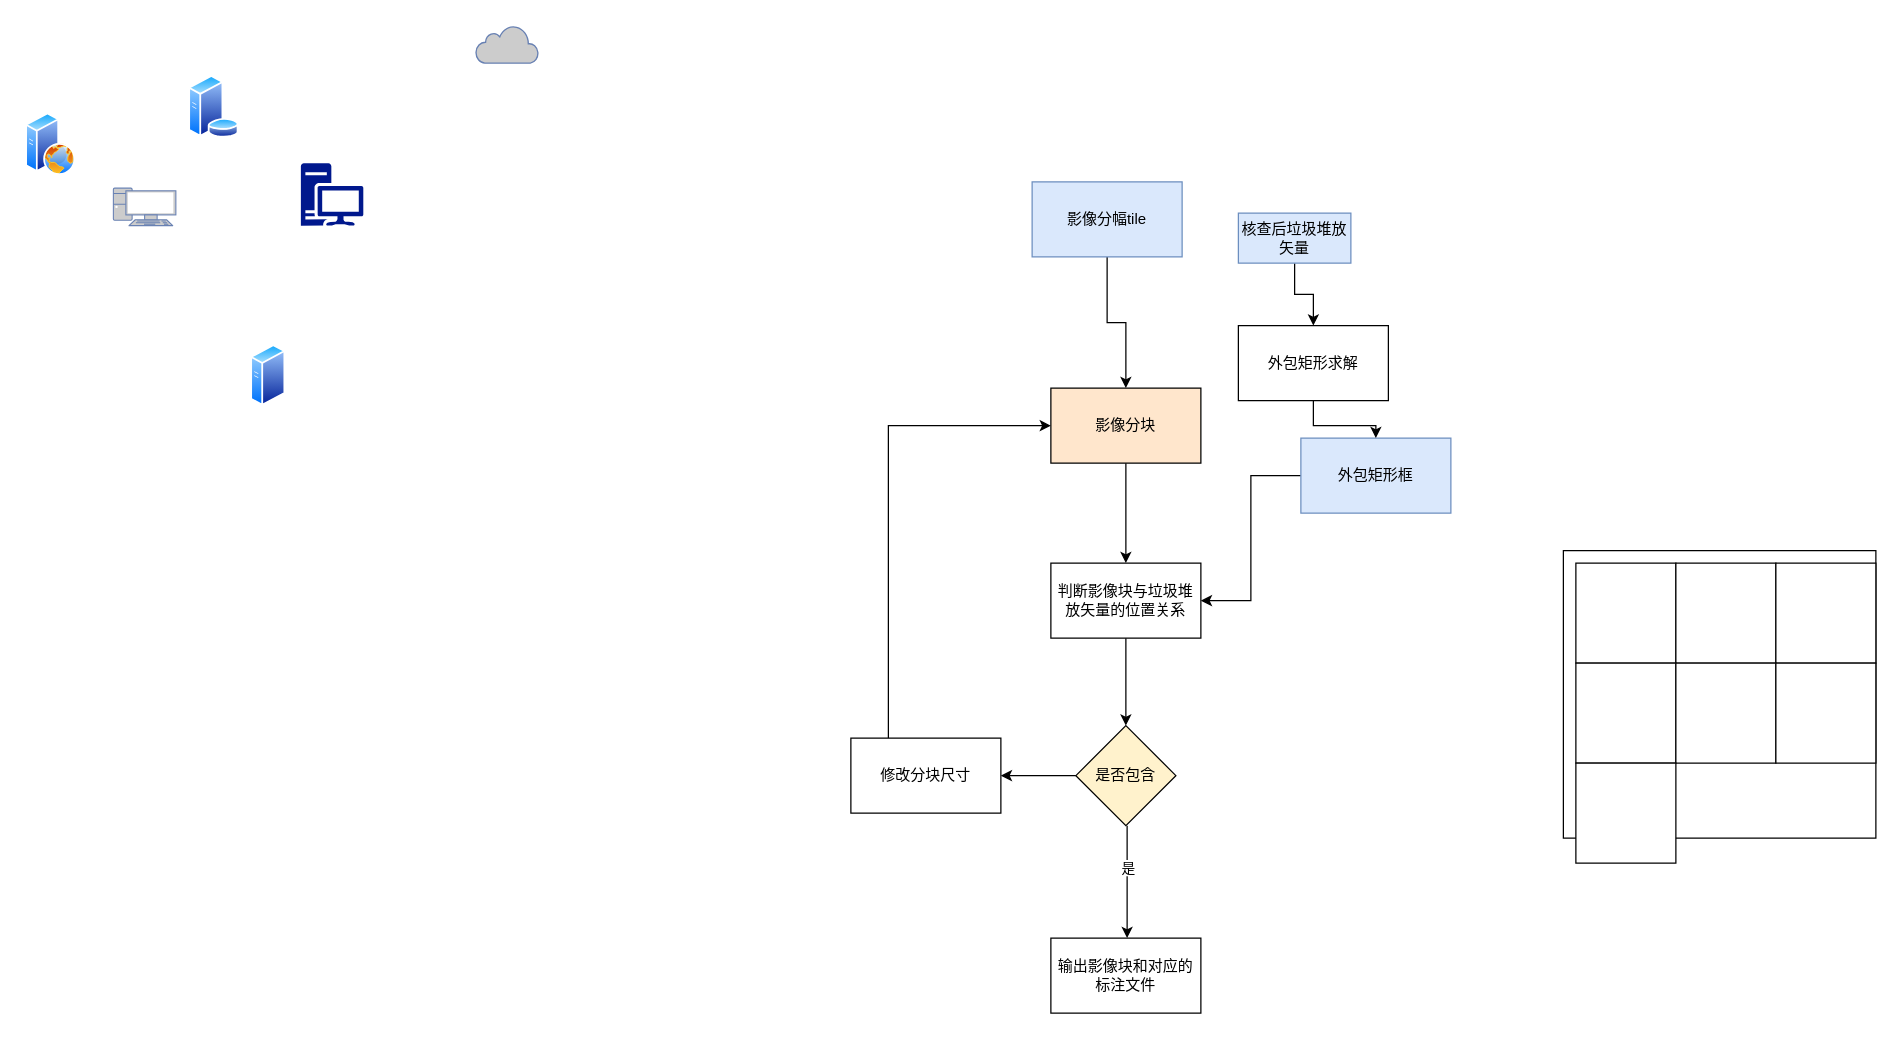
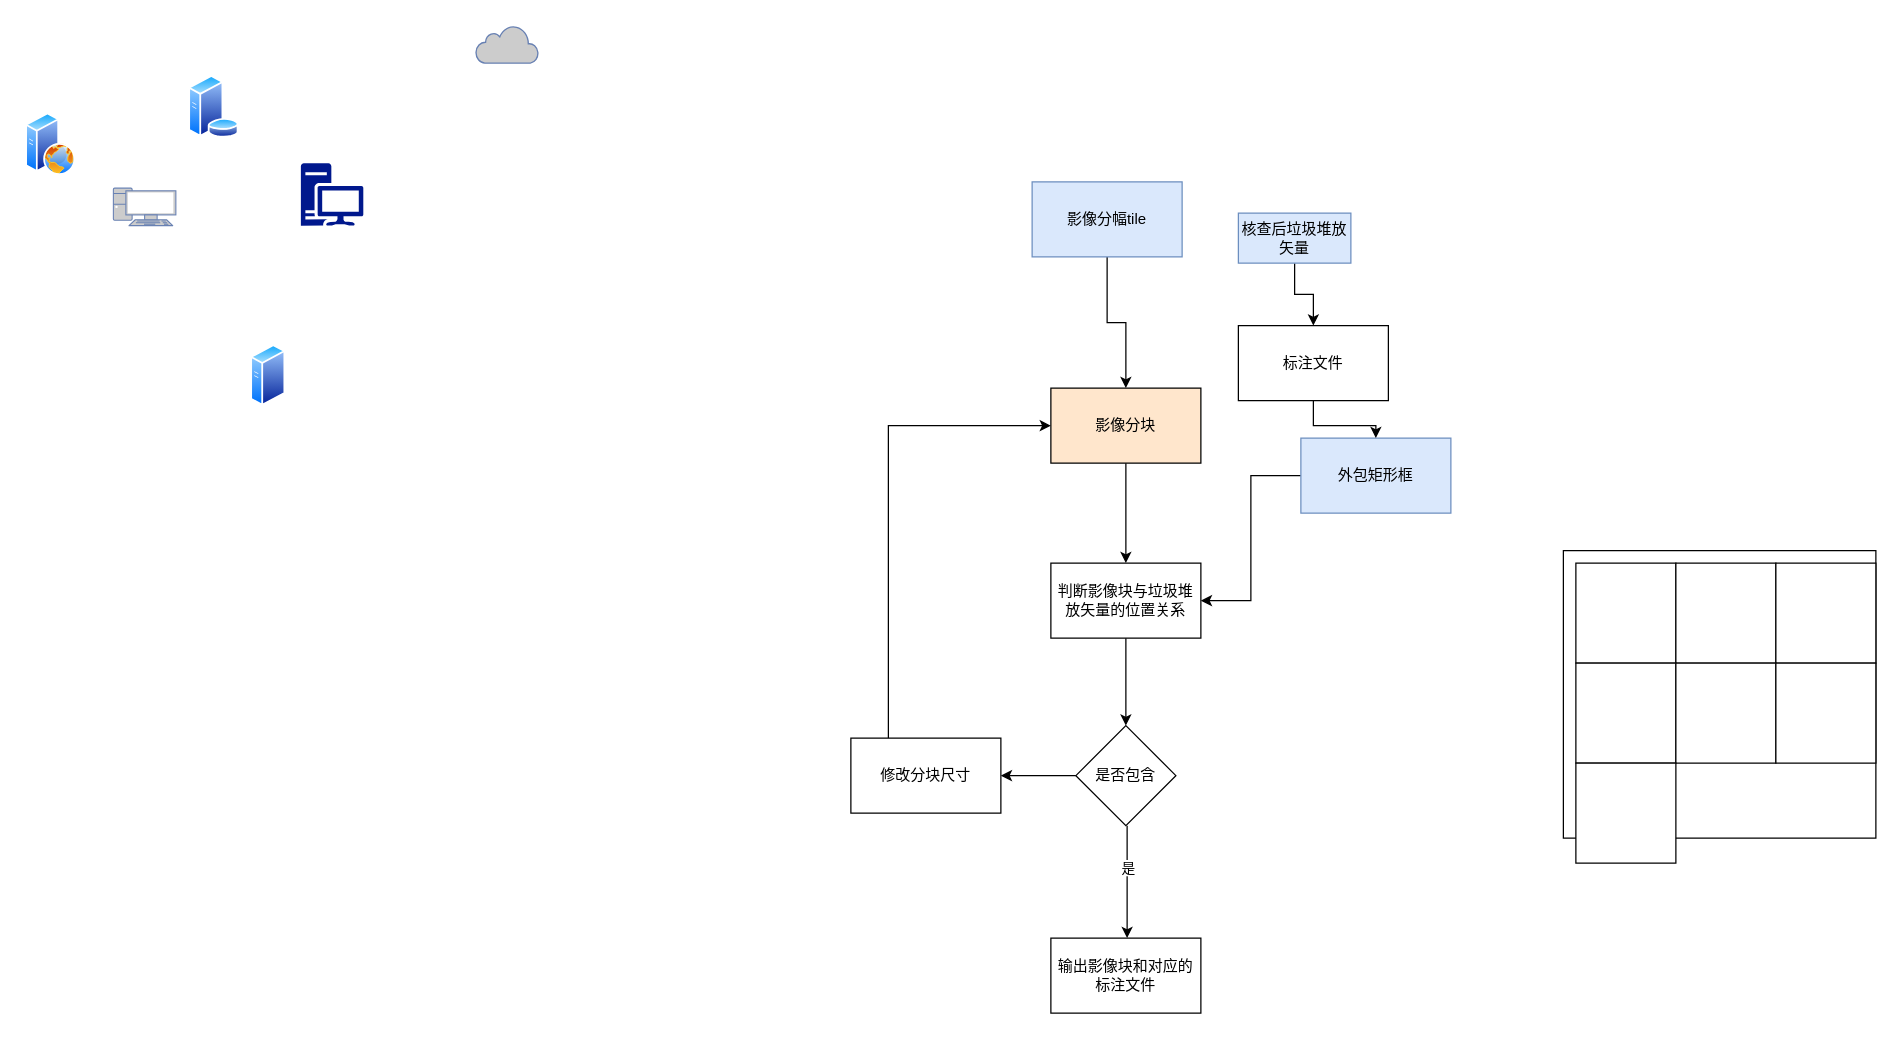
(1313, 363) -> (1313, 363)
(1126, 776) -> (1126, 776)
